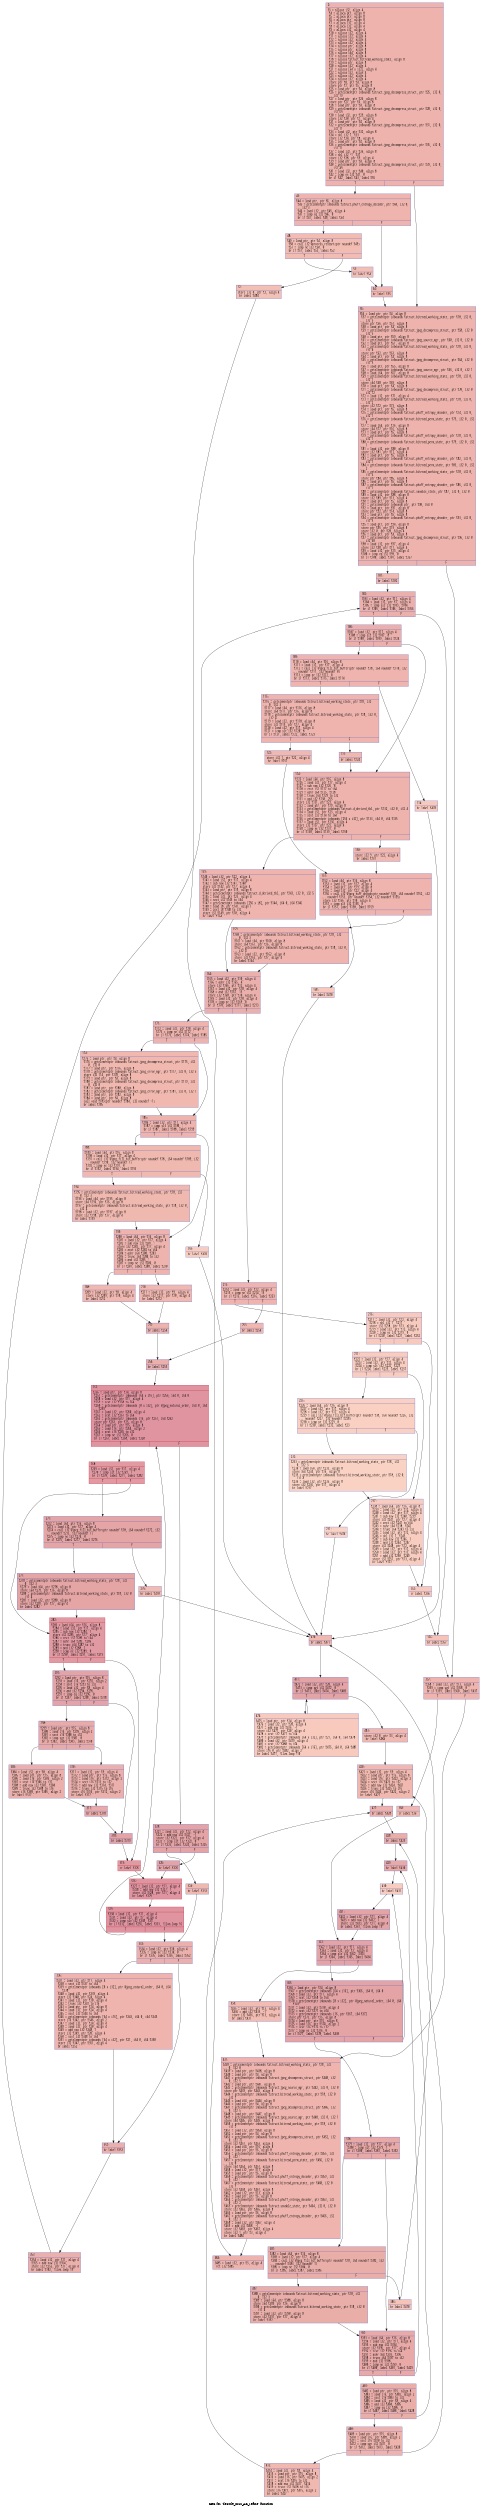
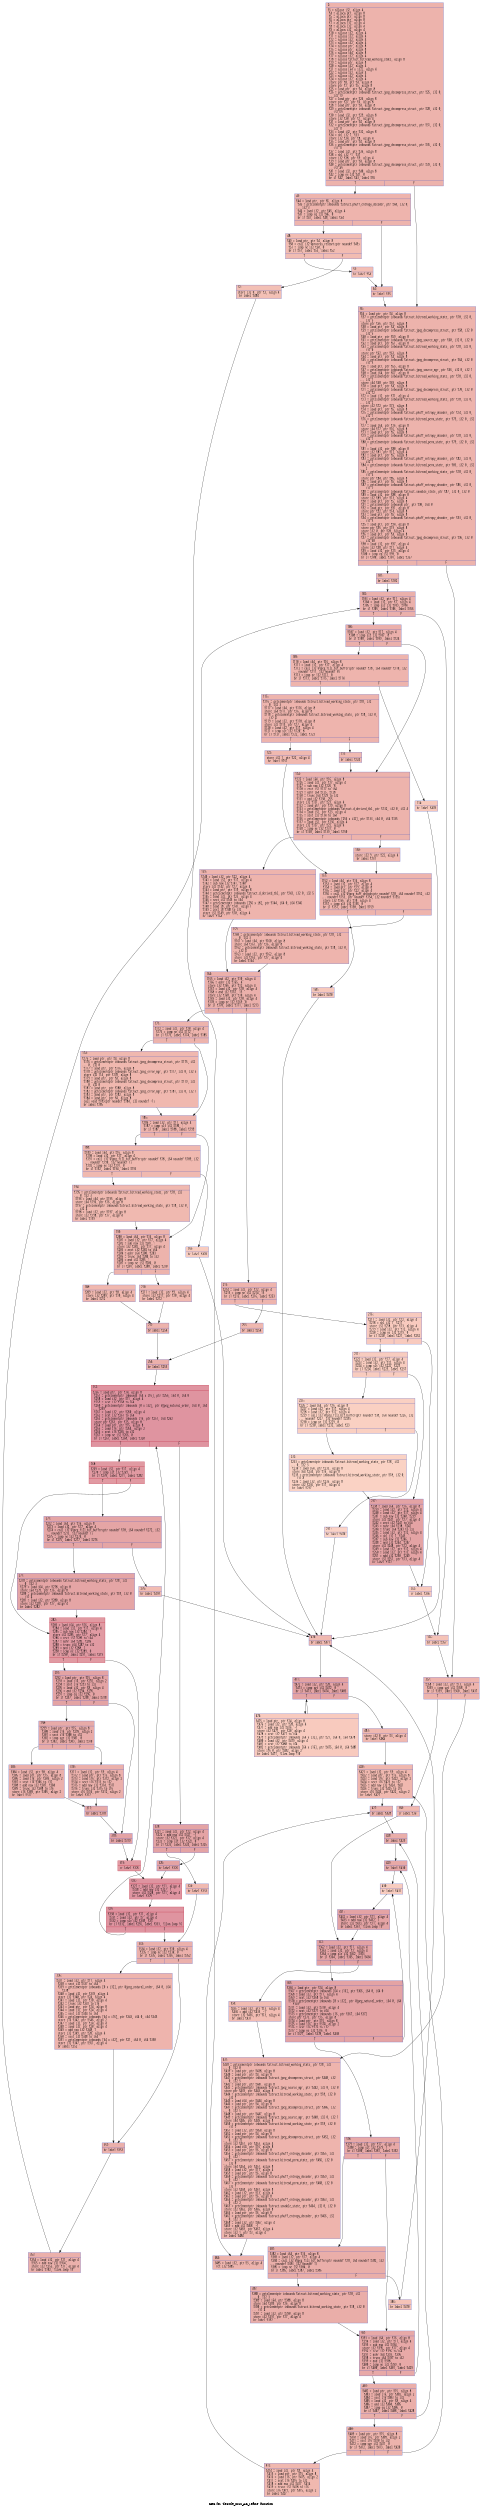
(396, 1532) -> (396, 1532)
